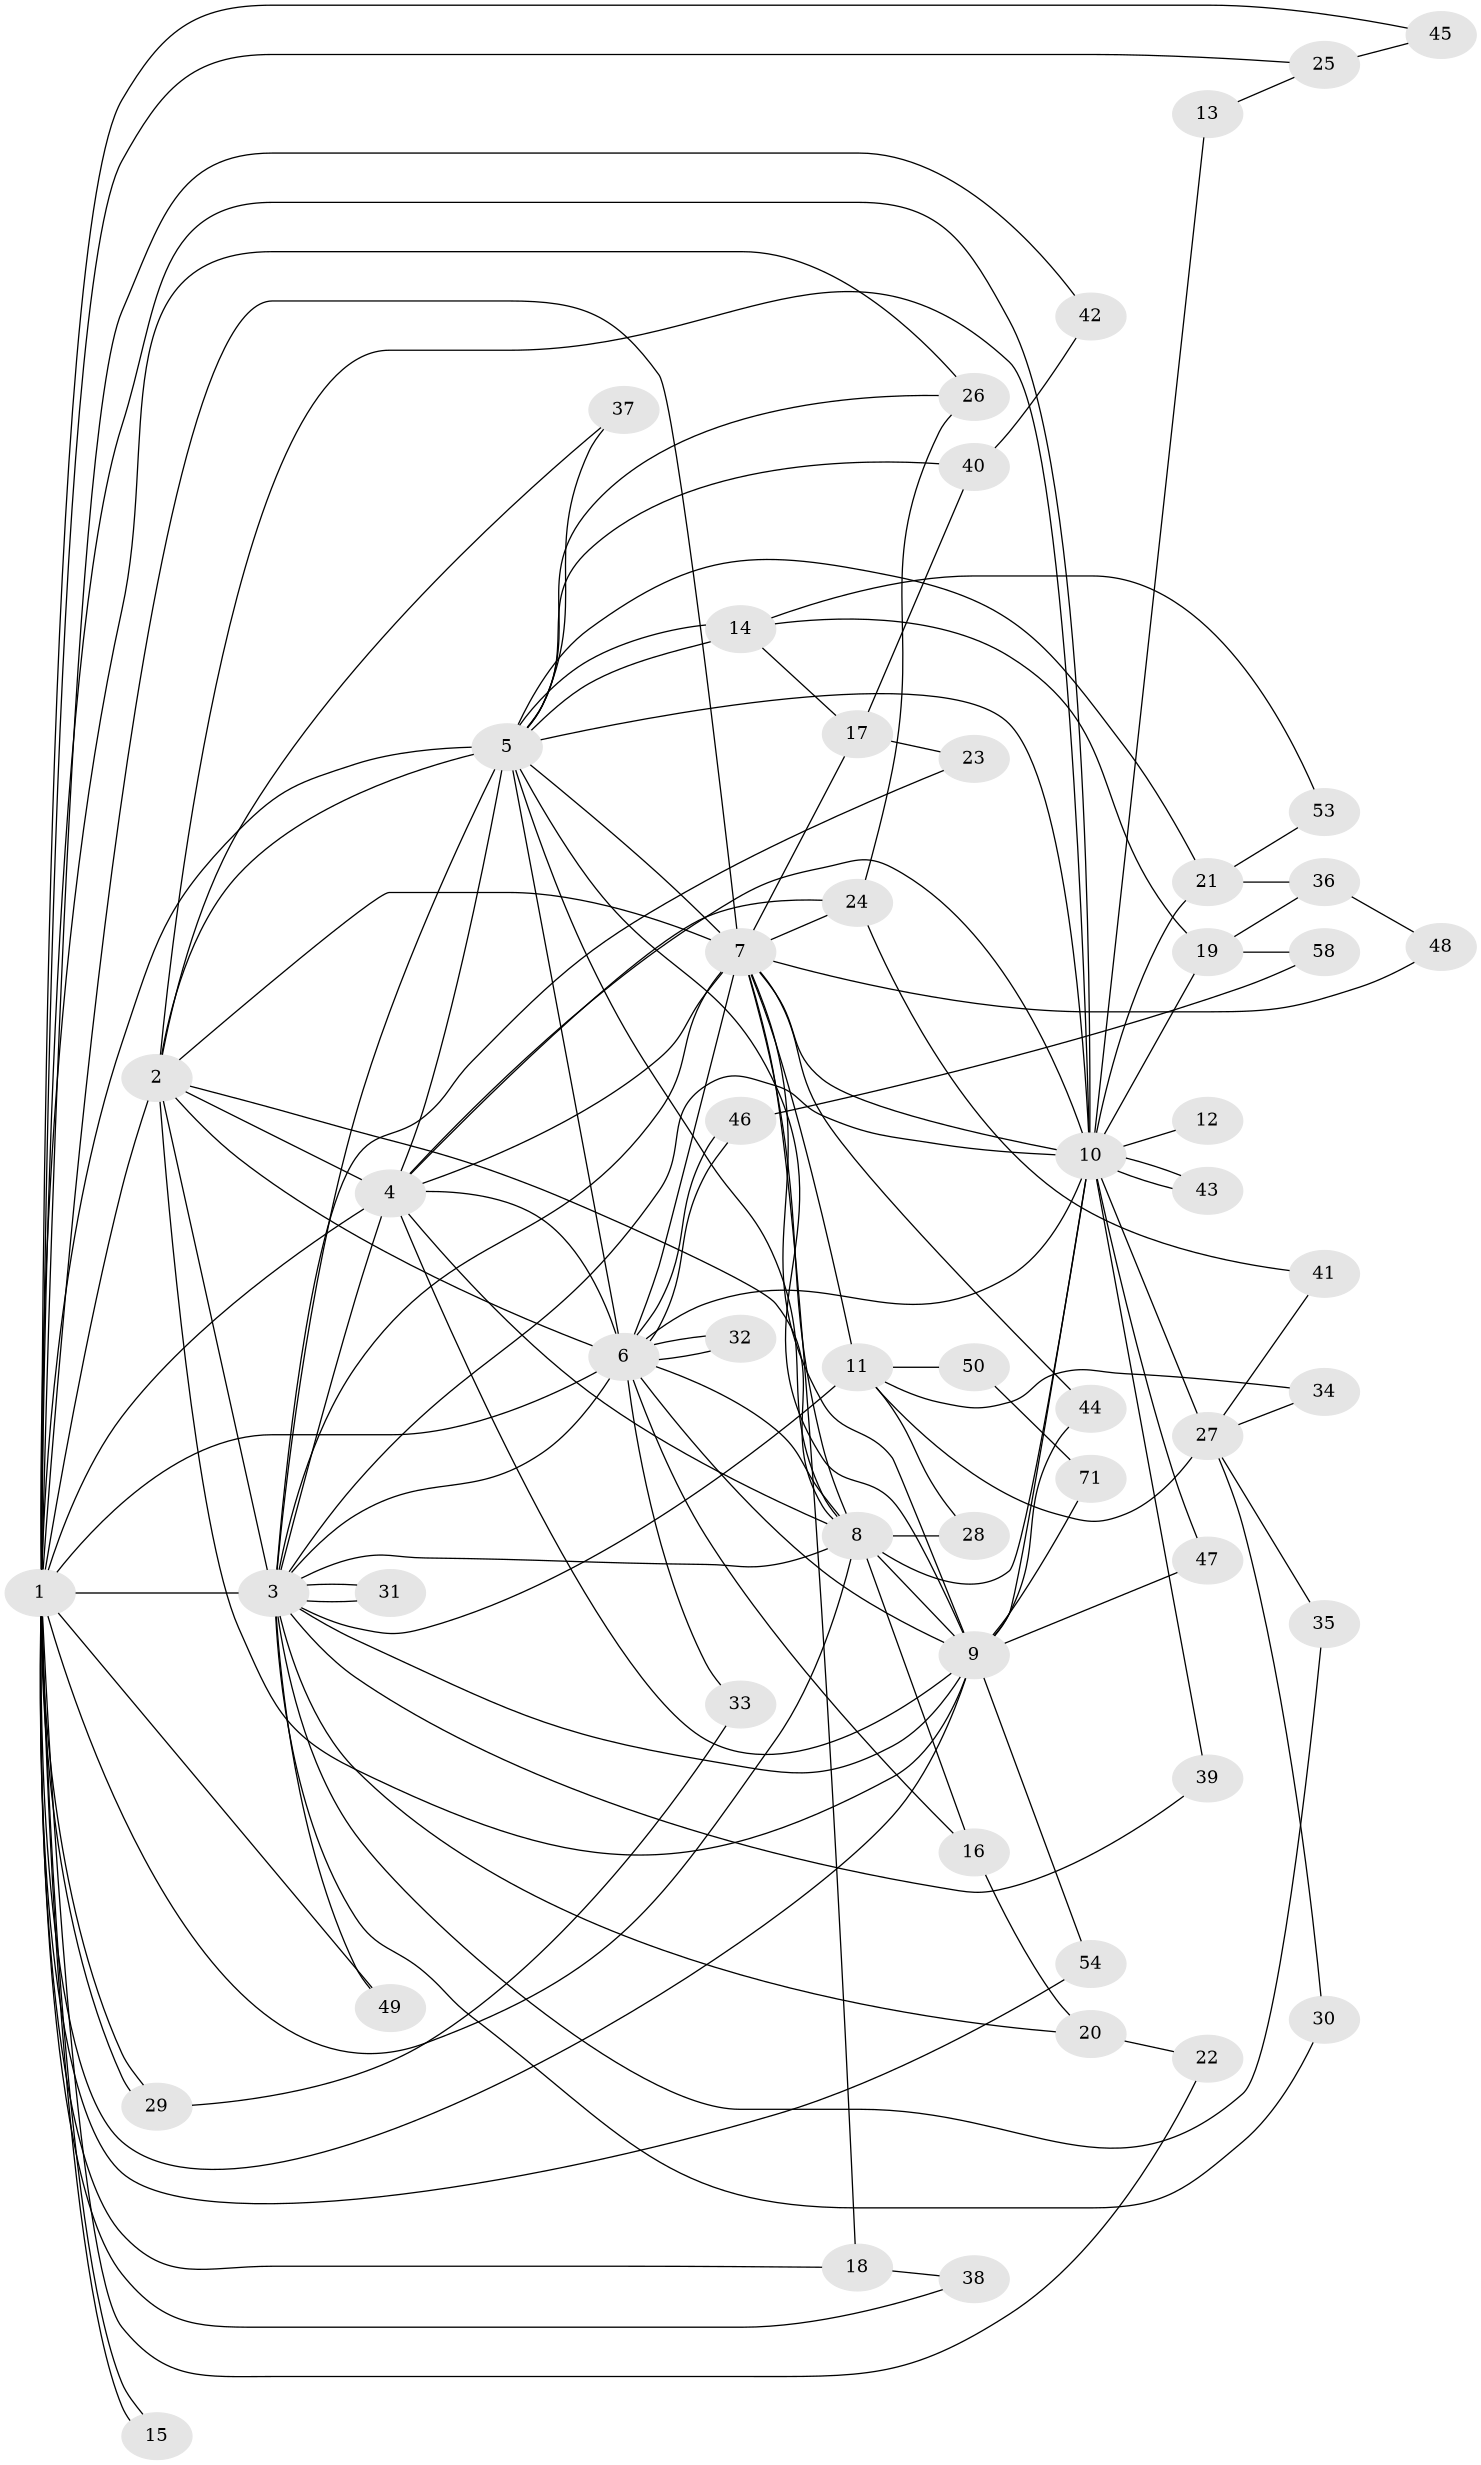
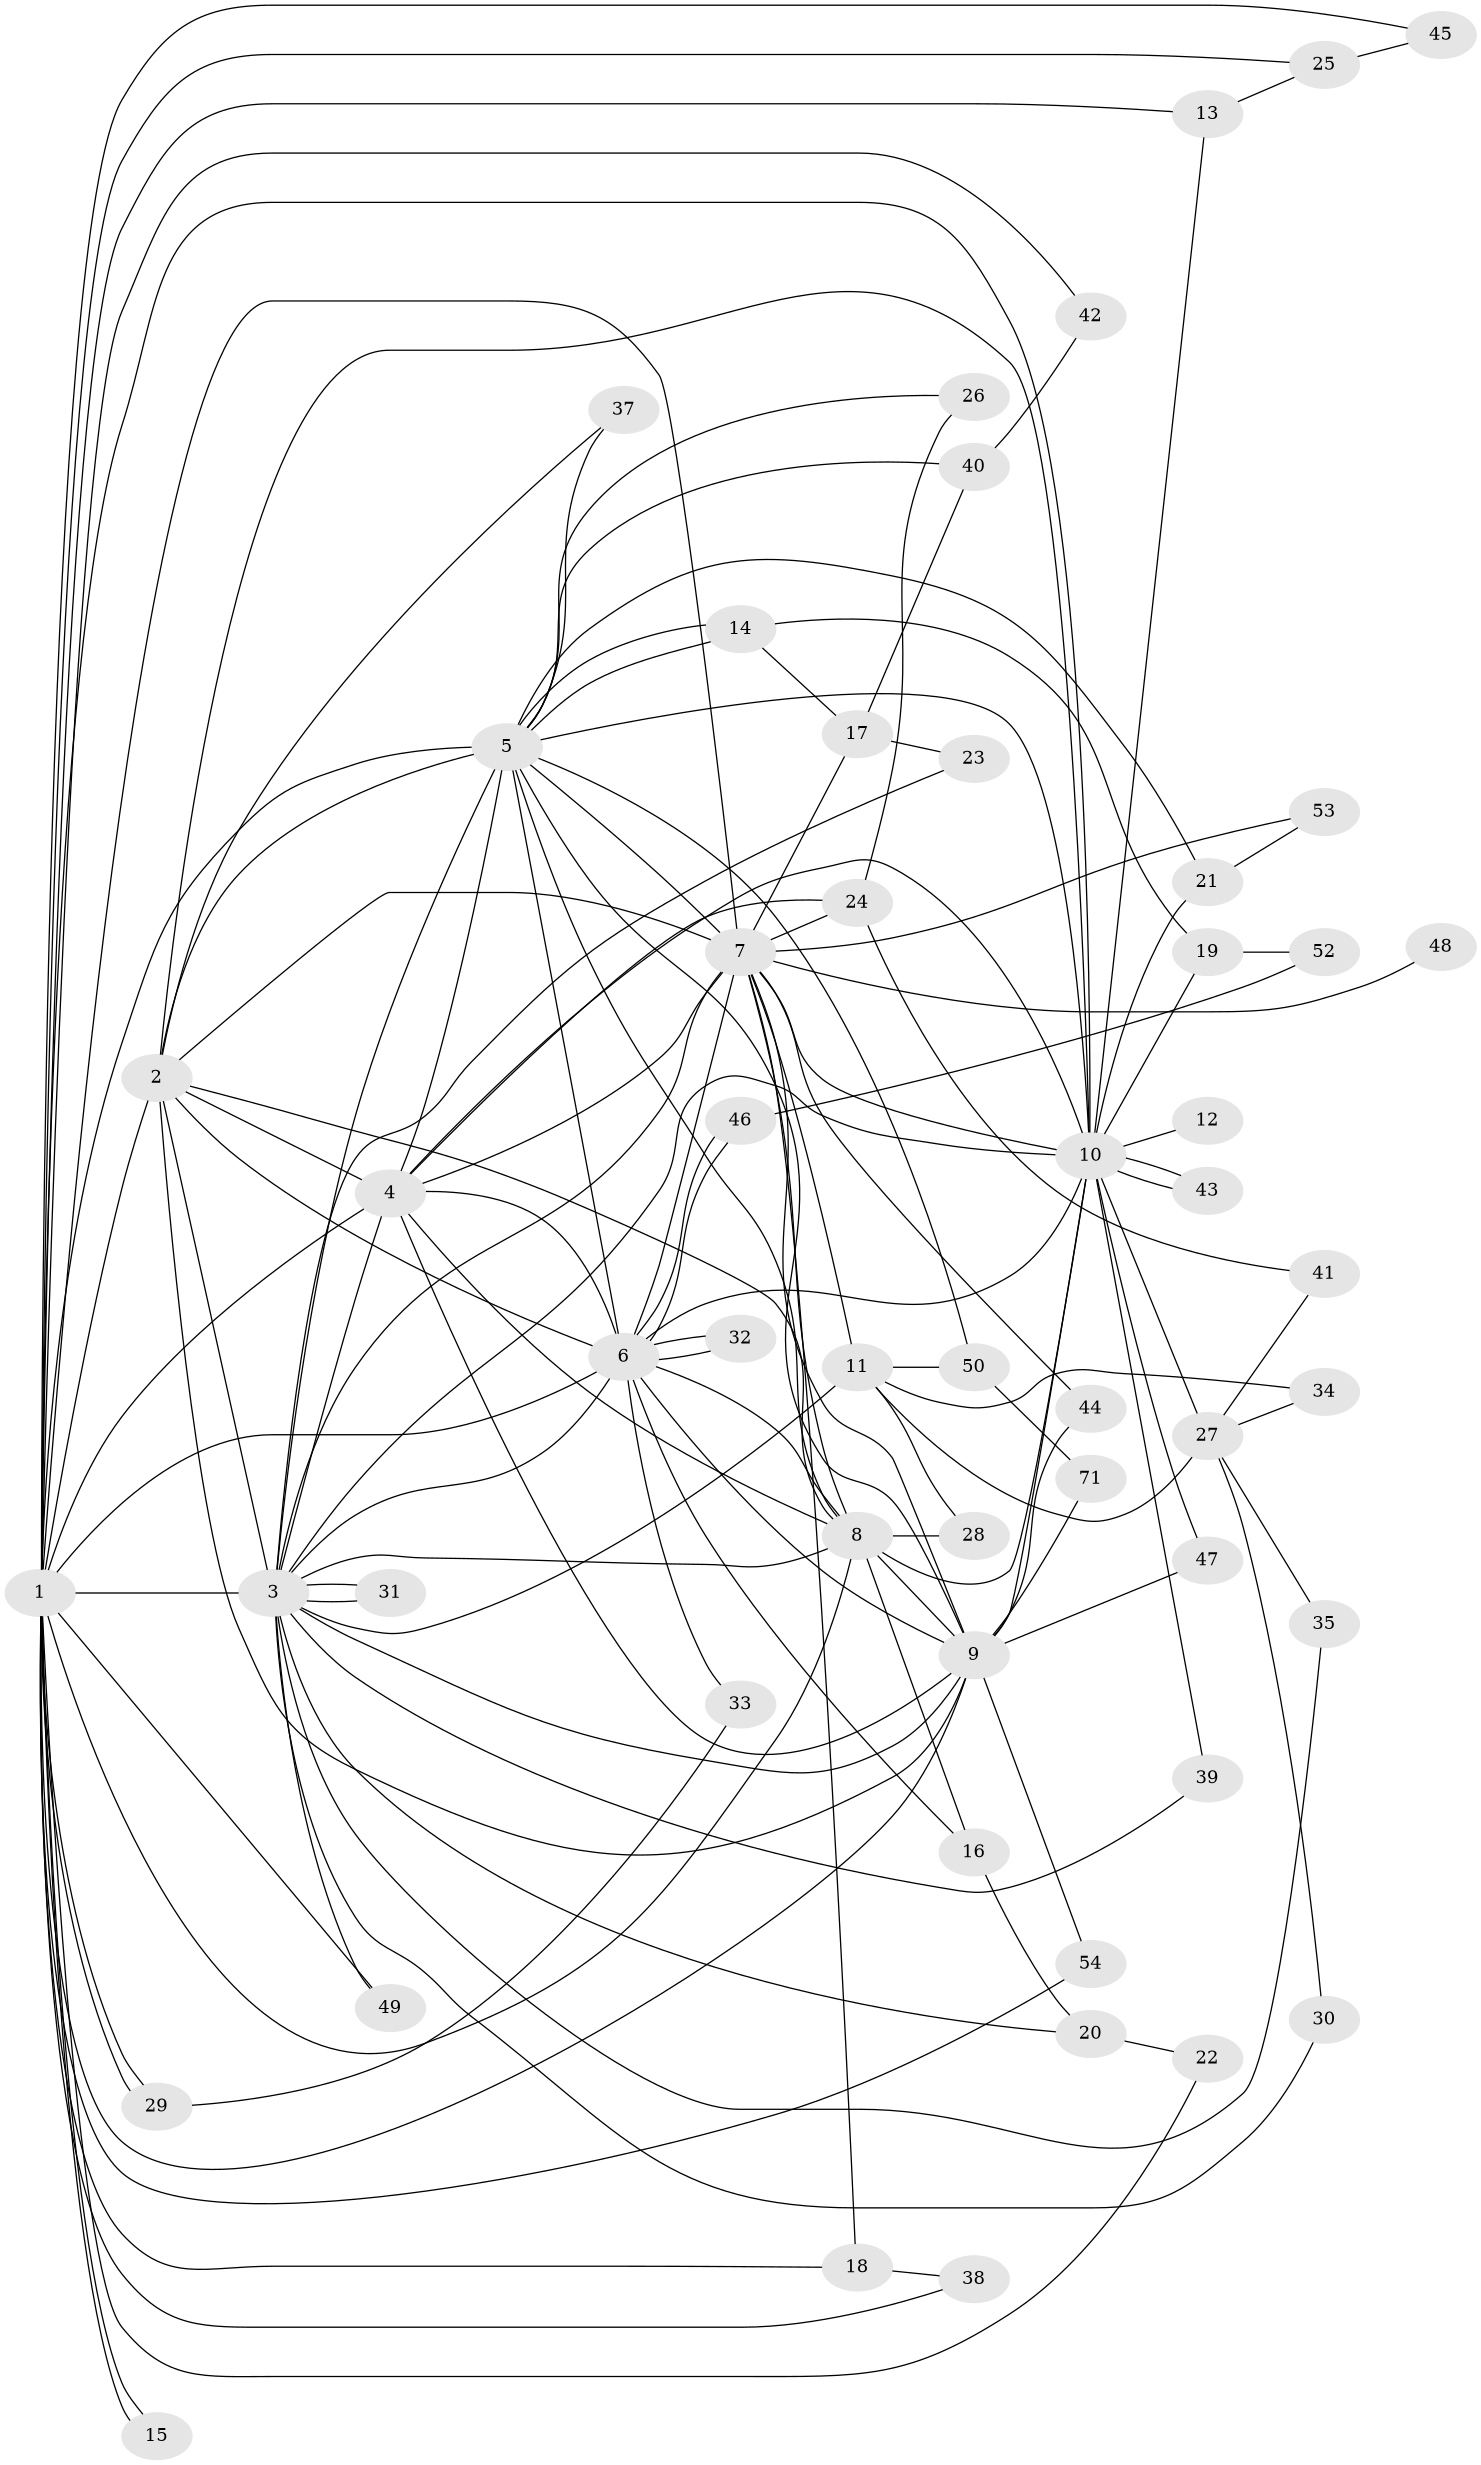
(134, 514) -> (97, 343)
(1091, 576) -> (1035, 895)
(1324, 882) -> none
(1324, 952) -> (1324, 952)
none -> (826, 993)
